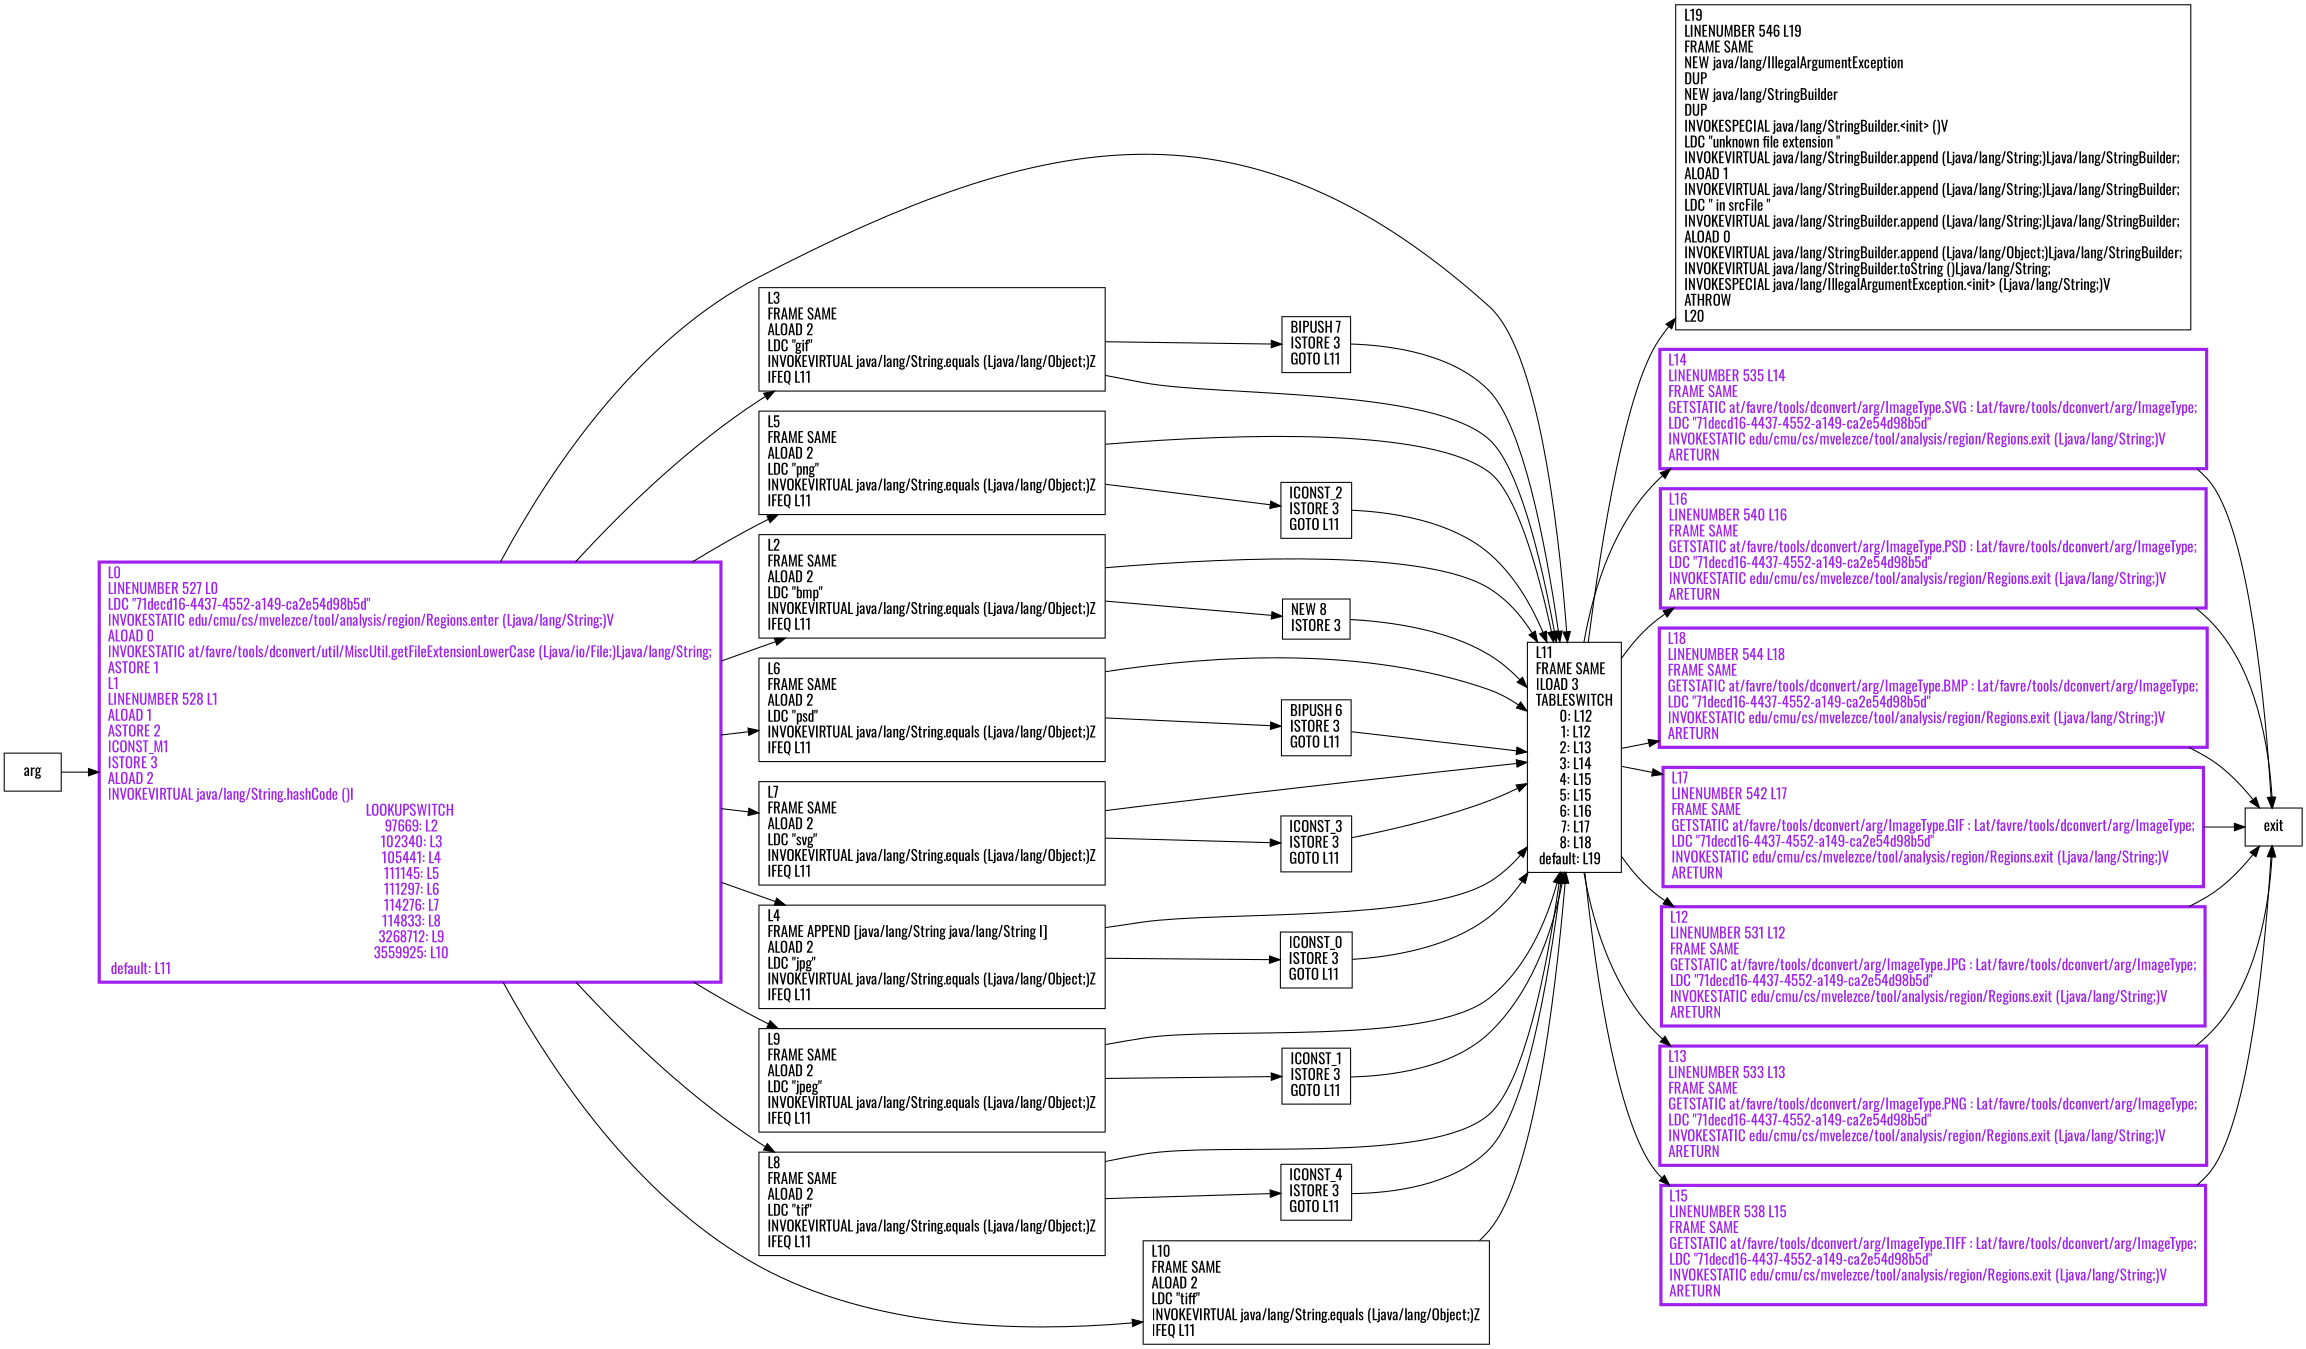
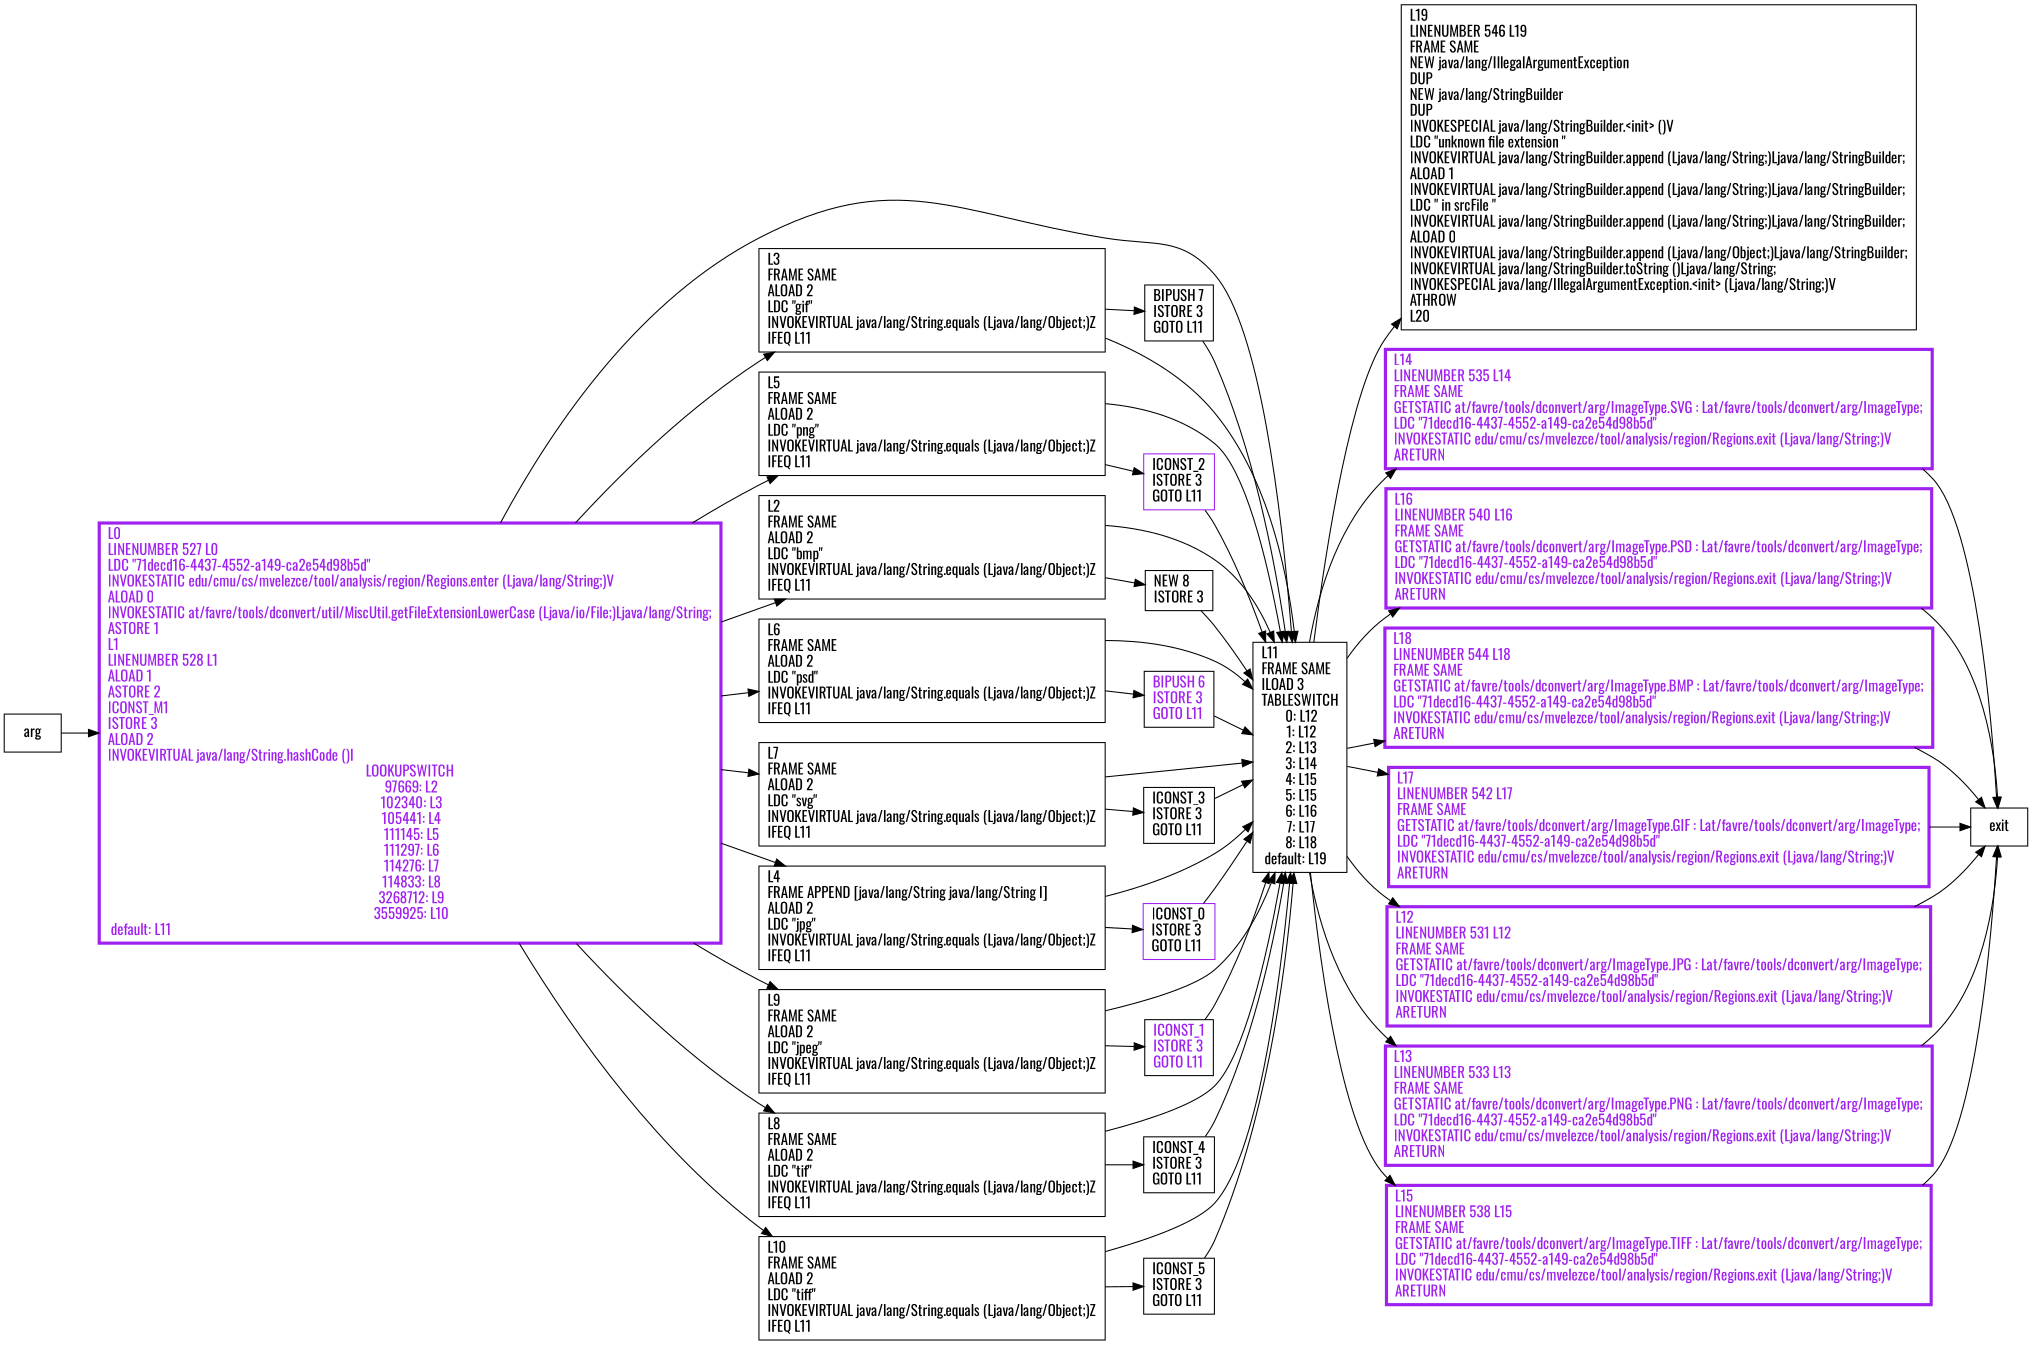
(1316, 510) -> (1179, 482)
(1316, 728) -> (1179, 699)
(1316, 960) -> (1179, 932)
(1316, 1076) -> (1179, 1048)
none -> (1179, 1286)
